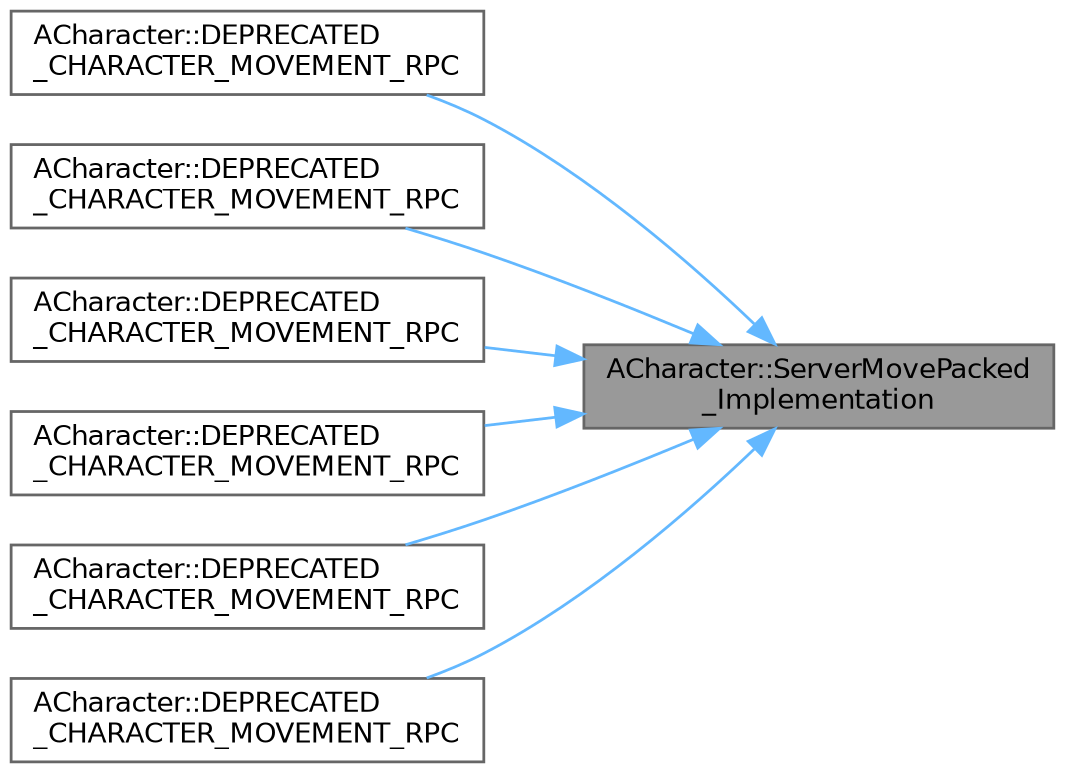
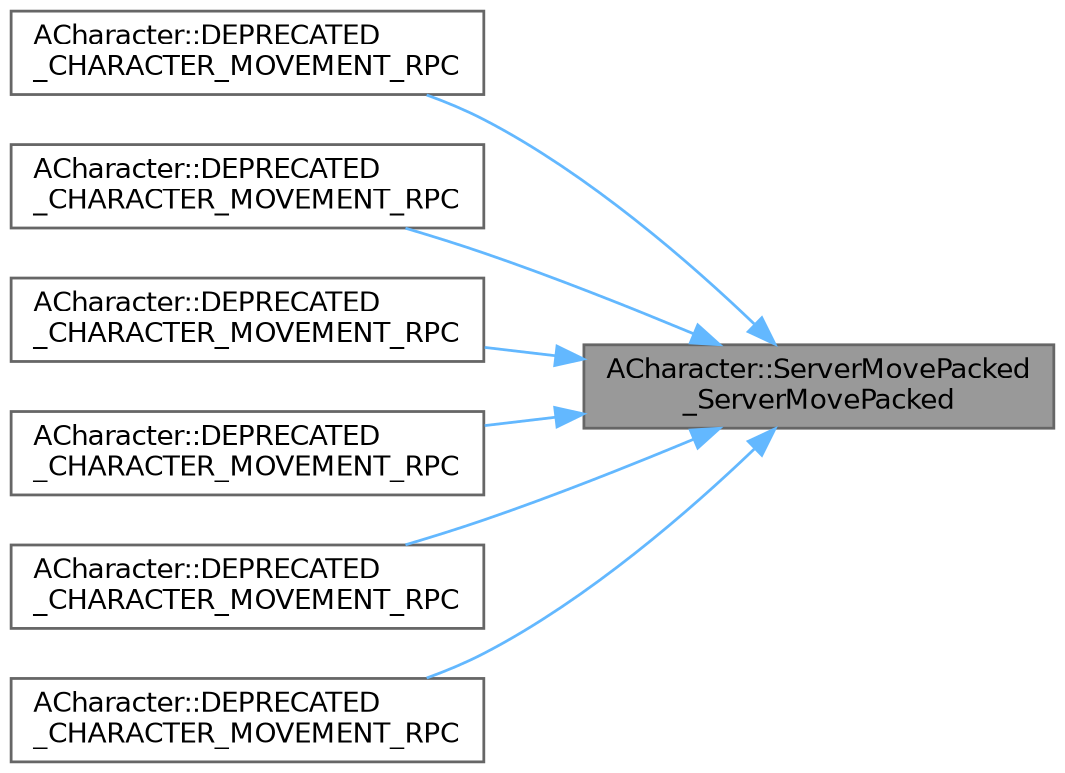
(819, 386) -> (819, 386)
